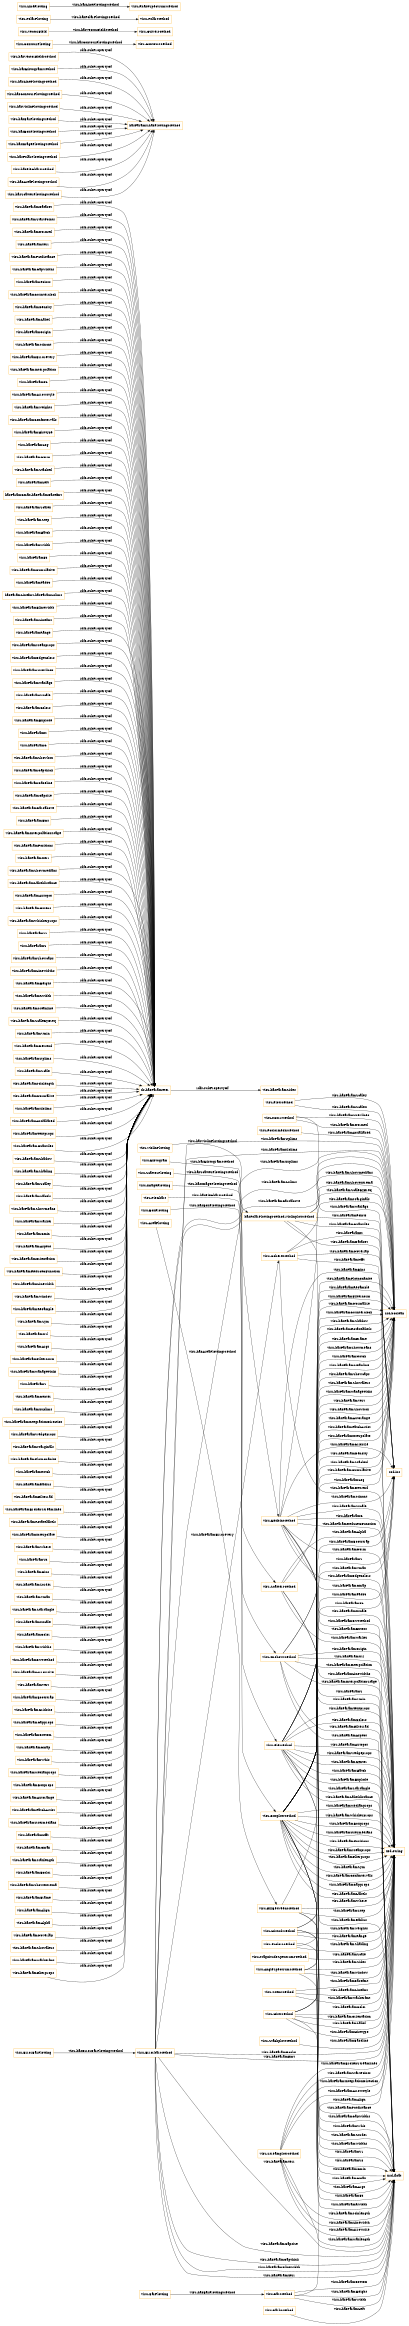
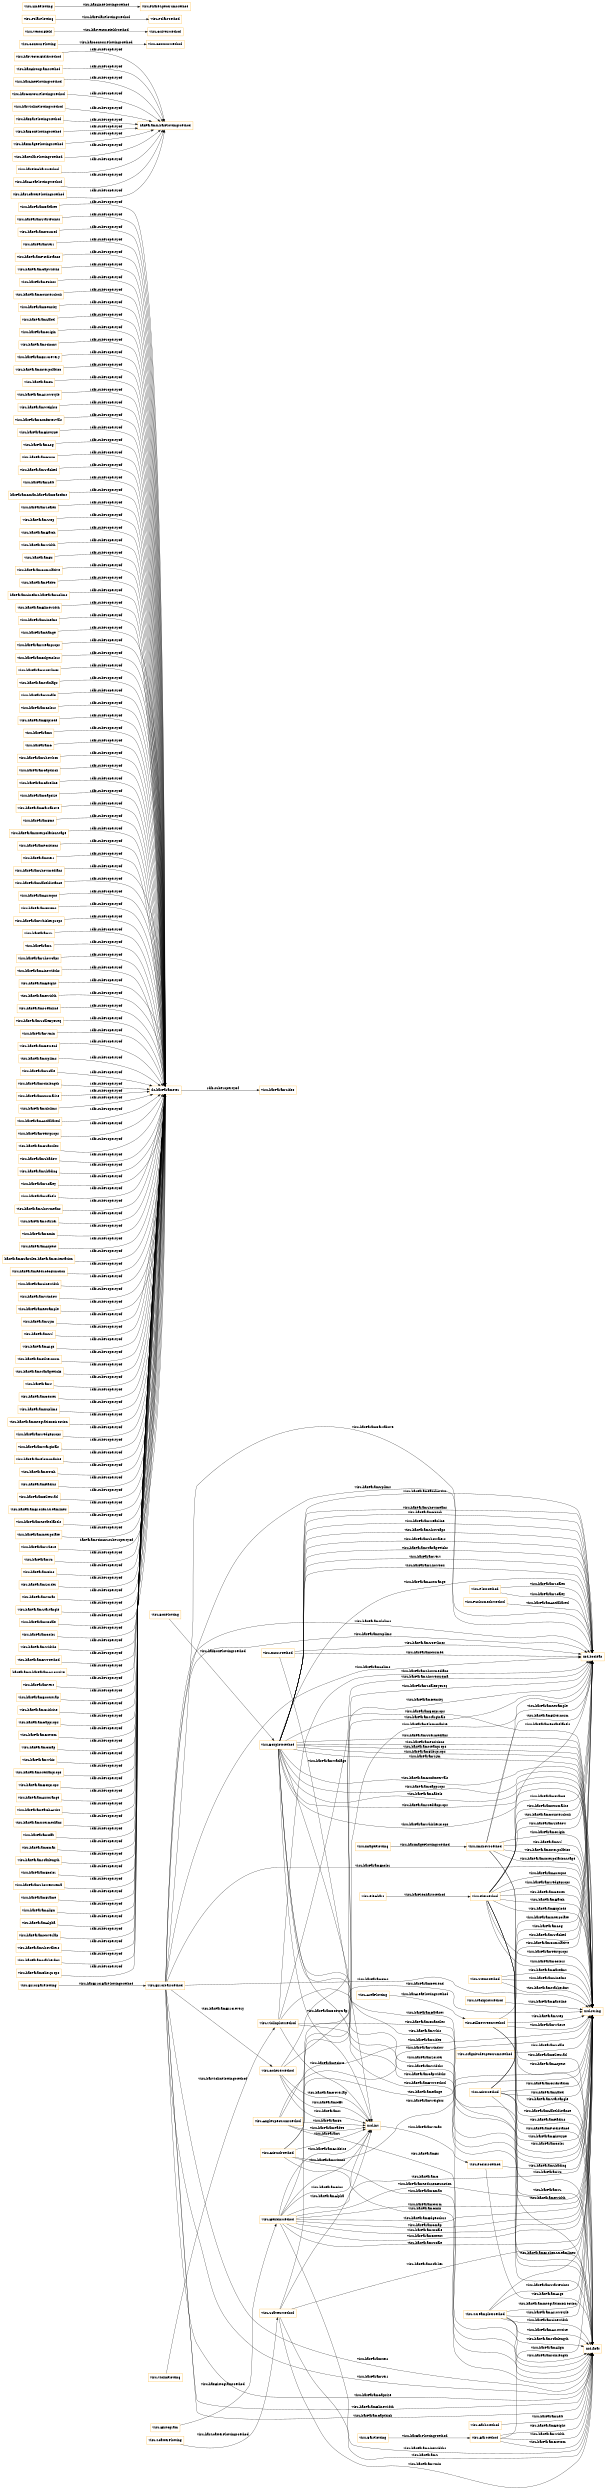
(279, 1217) -> (278, 2024)
(34, 1259) -> (39, 1259)
(96, 1540) -> (106, 1540)
(325, 1572) -> (427, 2137)
(34, 1673) -> (39, 1673)
